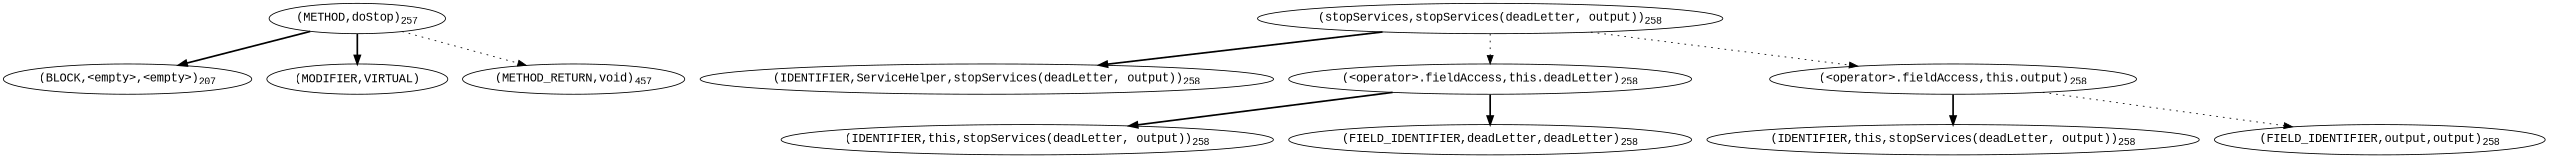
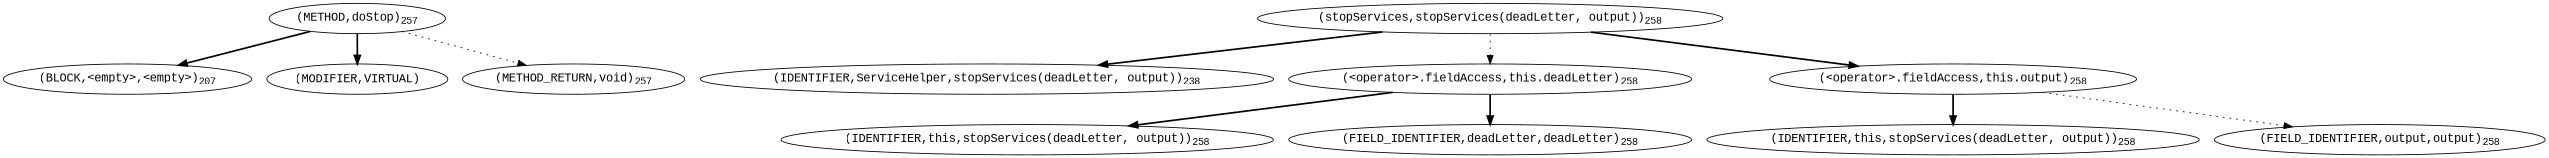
(1720, 49) -> (1720, 49)
(643, 78) -> (643, 78)
(1192, 78) -> (1192, 78)
